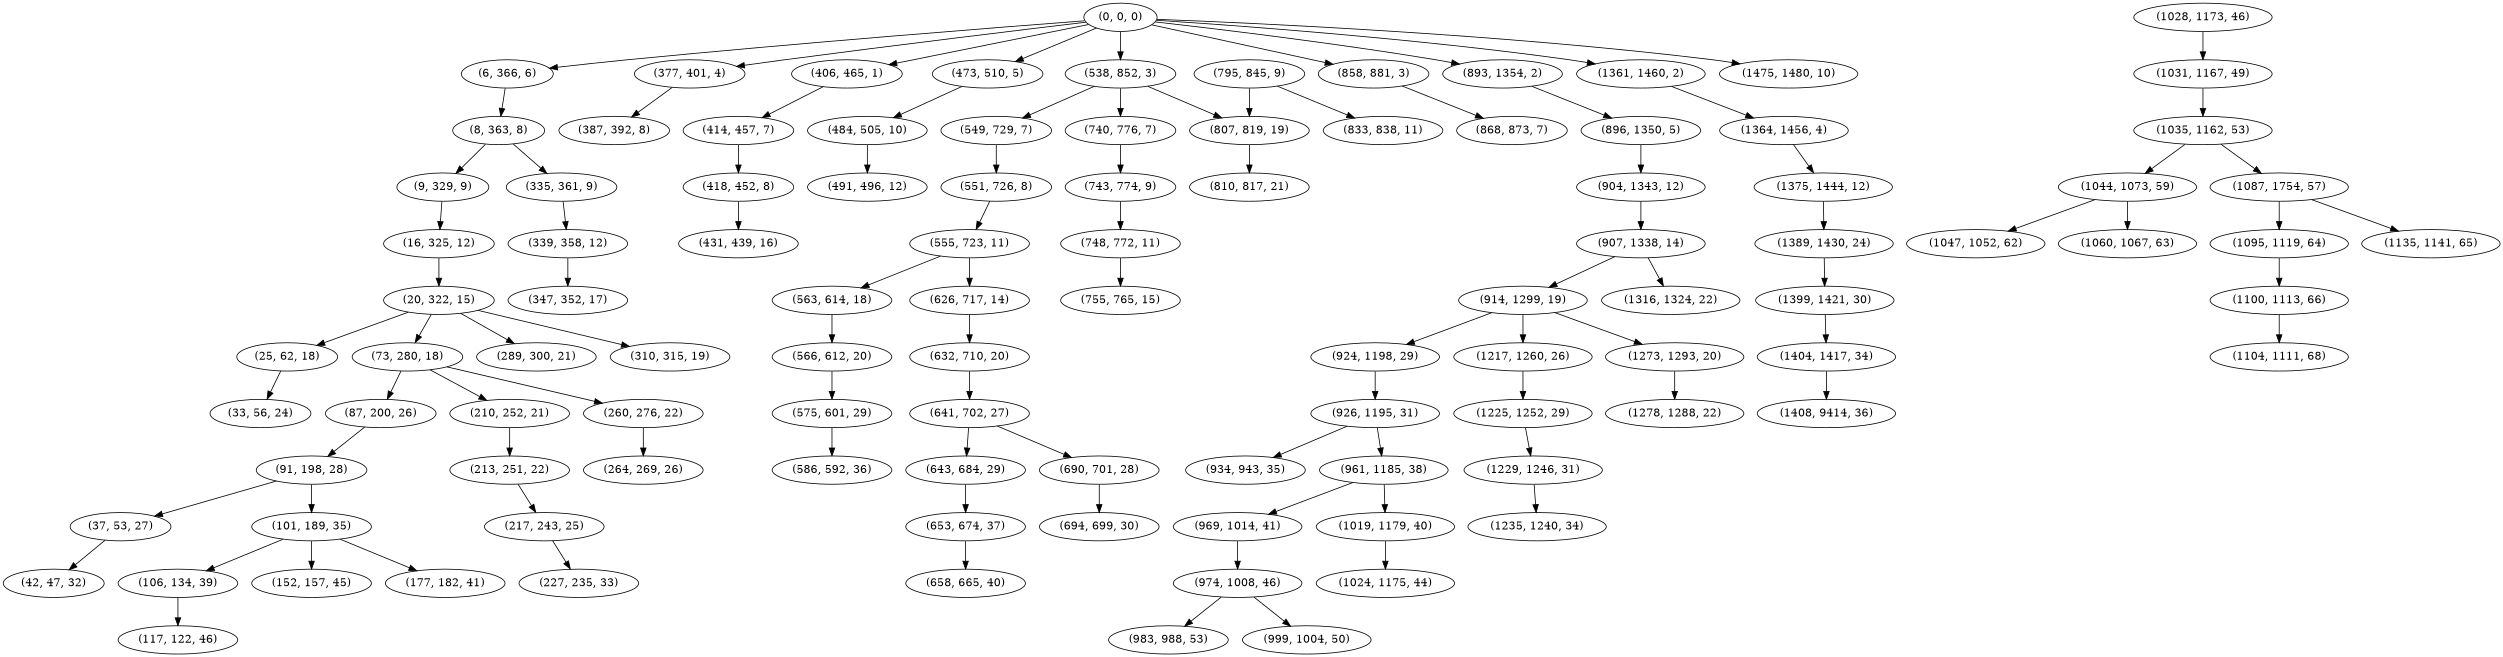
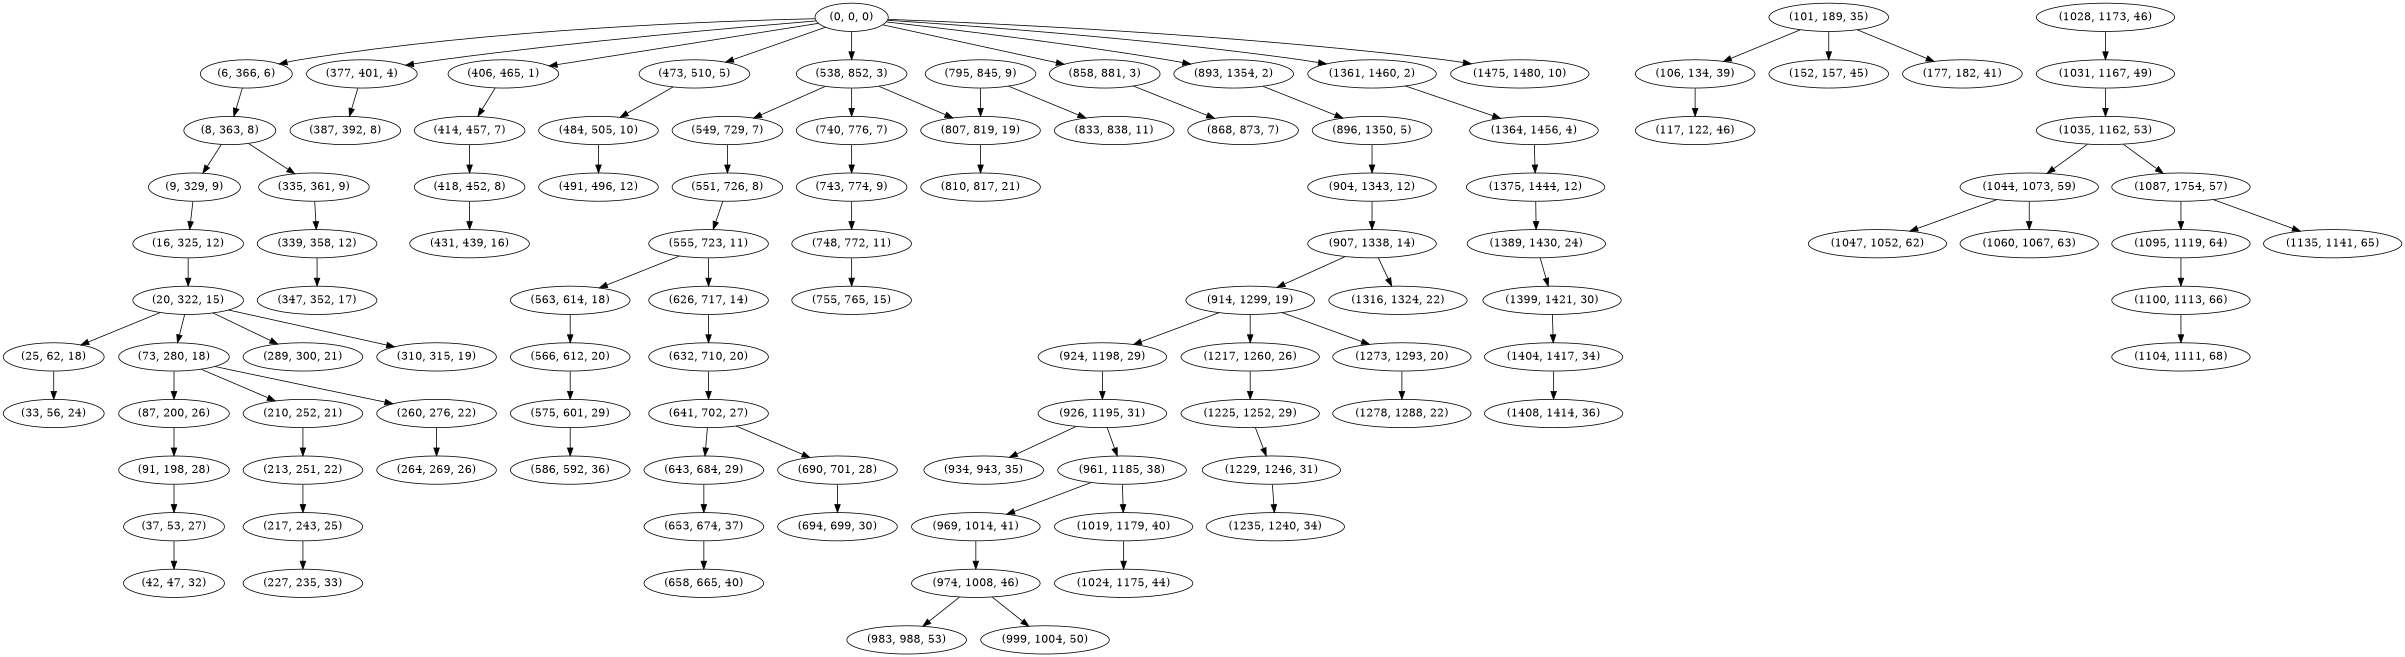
(1826, 413) -> (1554, 413)
(312, 495) -> none
